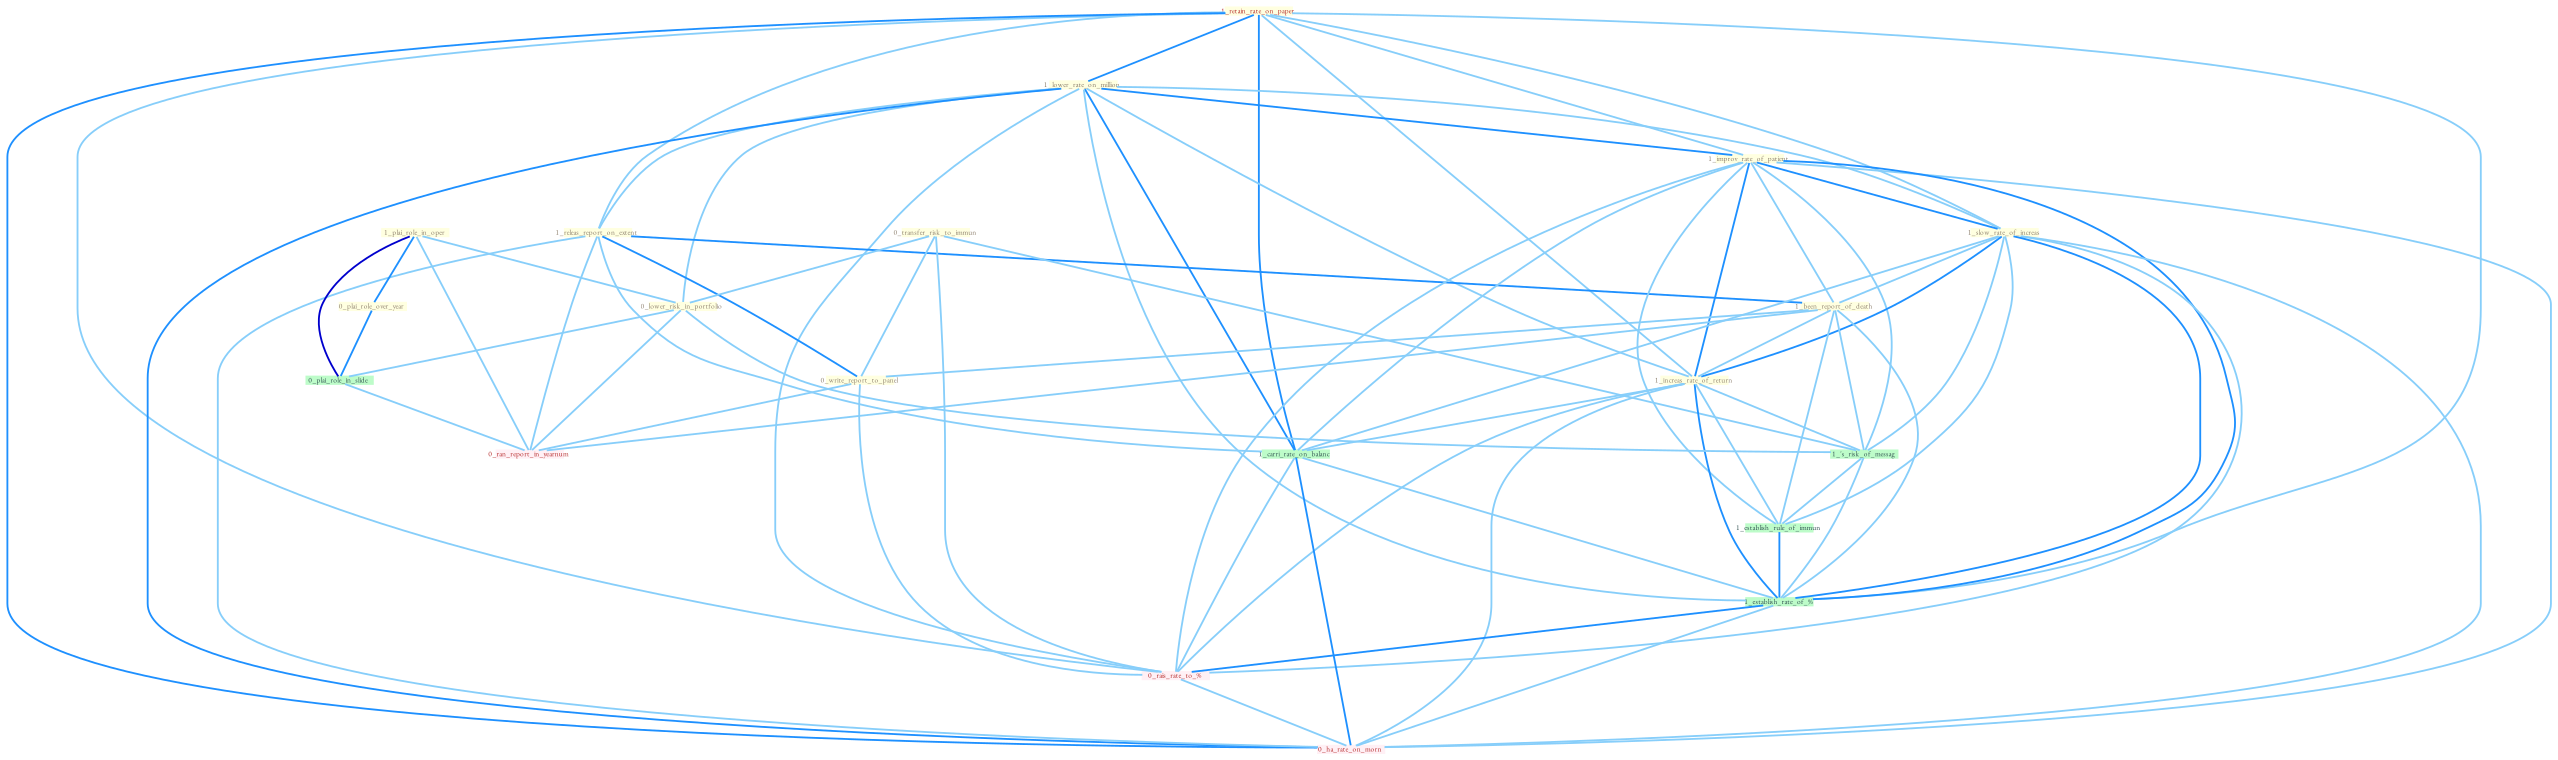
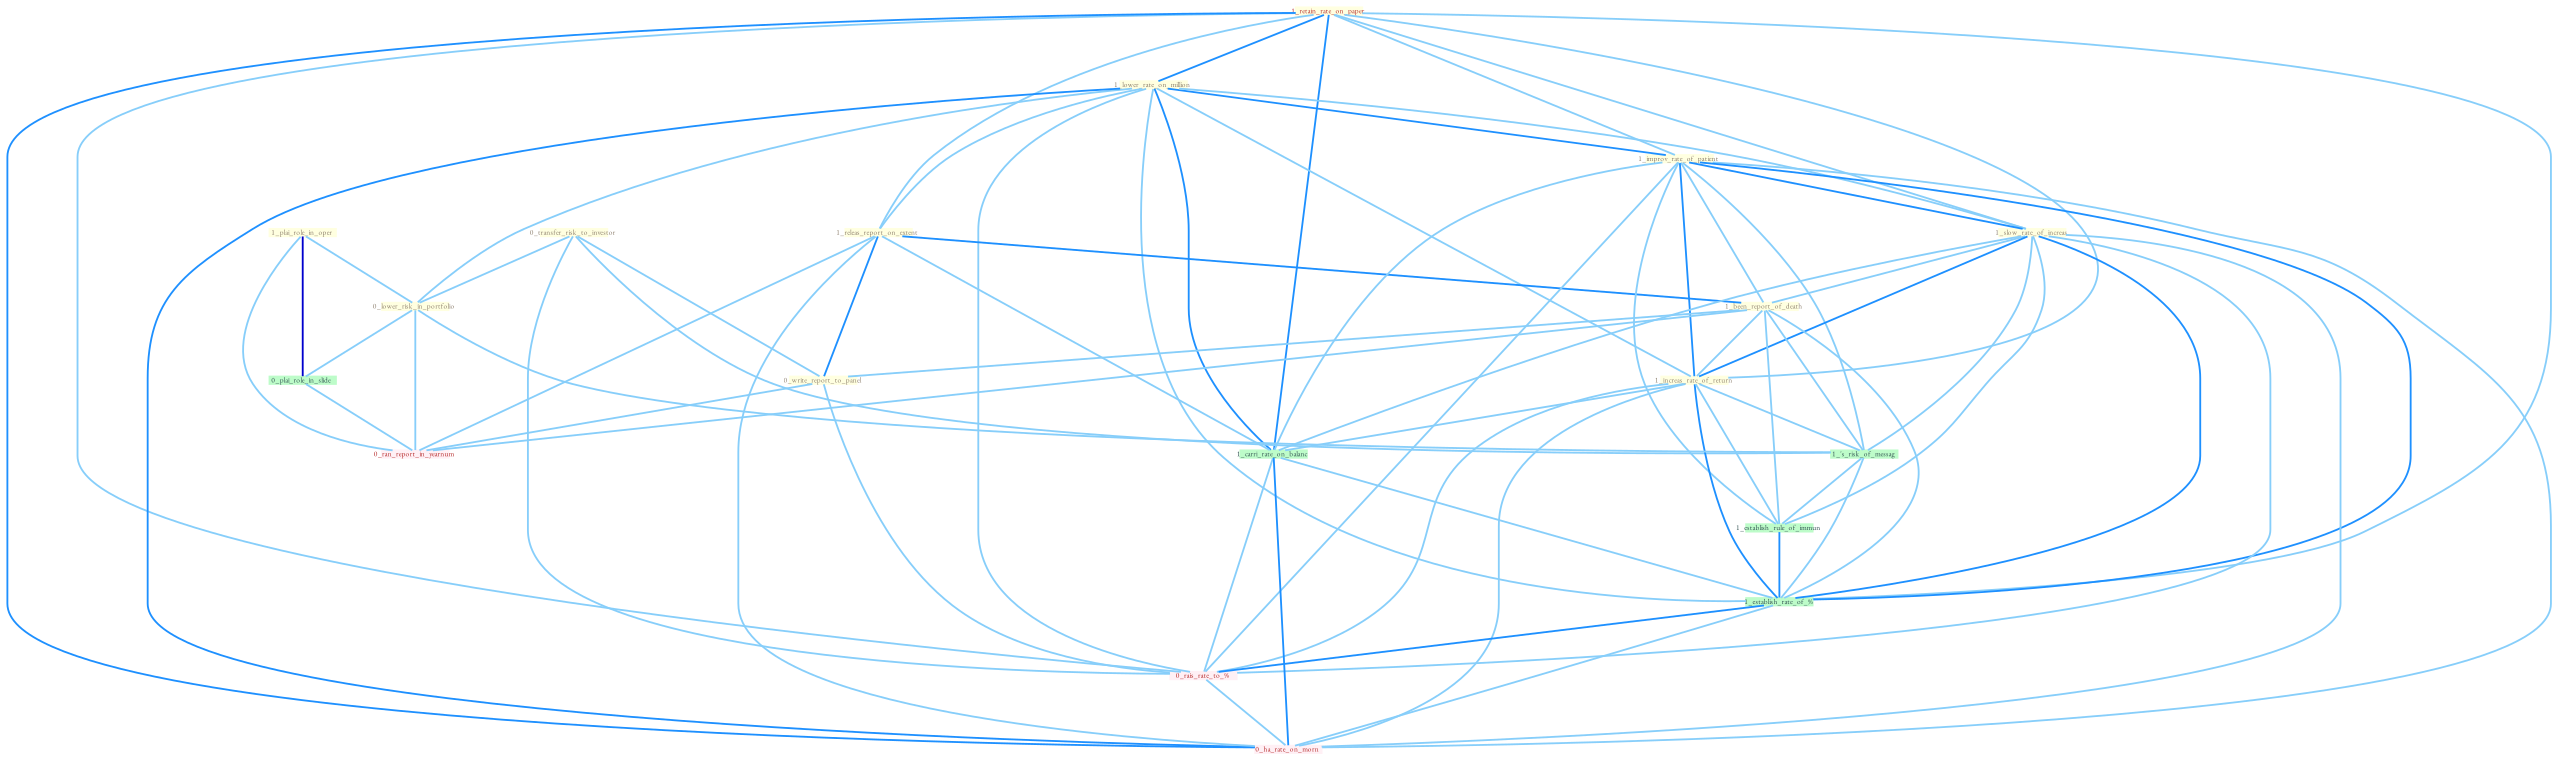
(936, 233) -> (574, 233)
(373, 306) -> none
